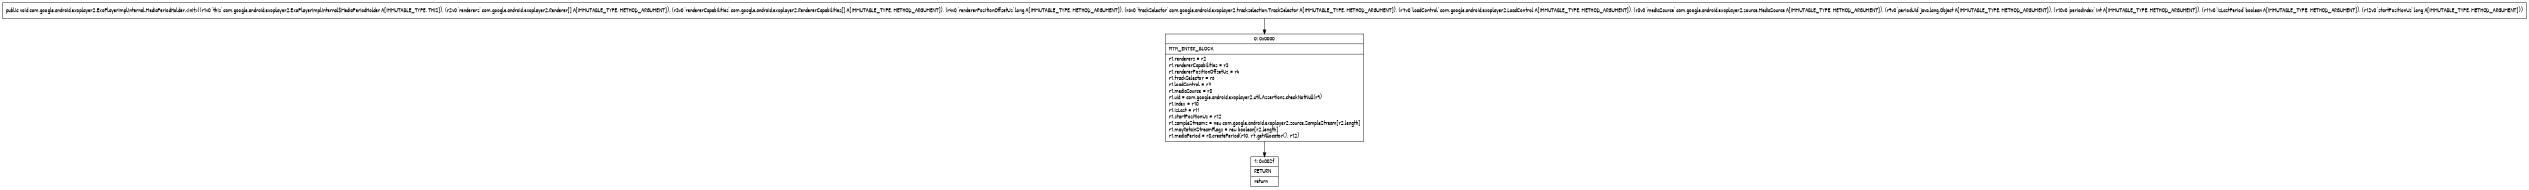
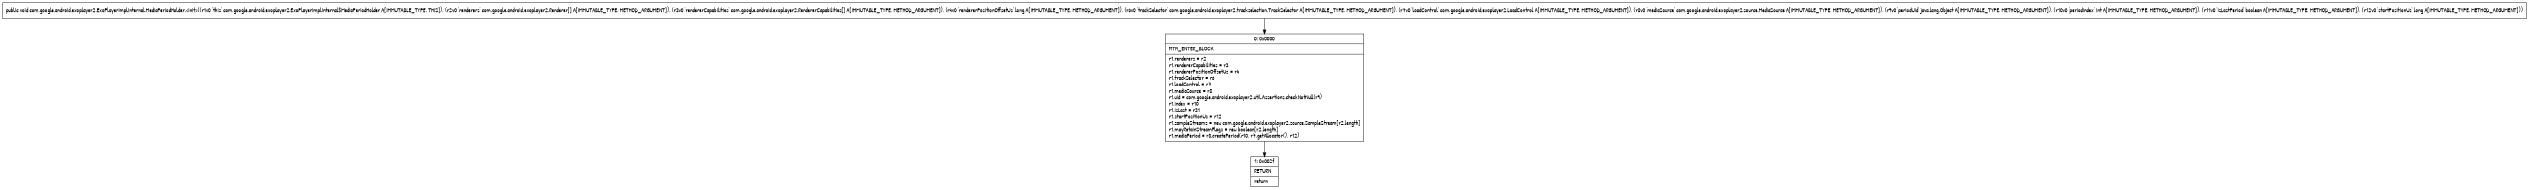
(1184, 110) -> (1184, 110)
